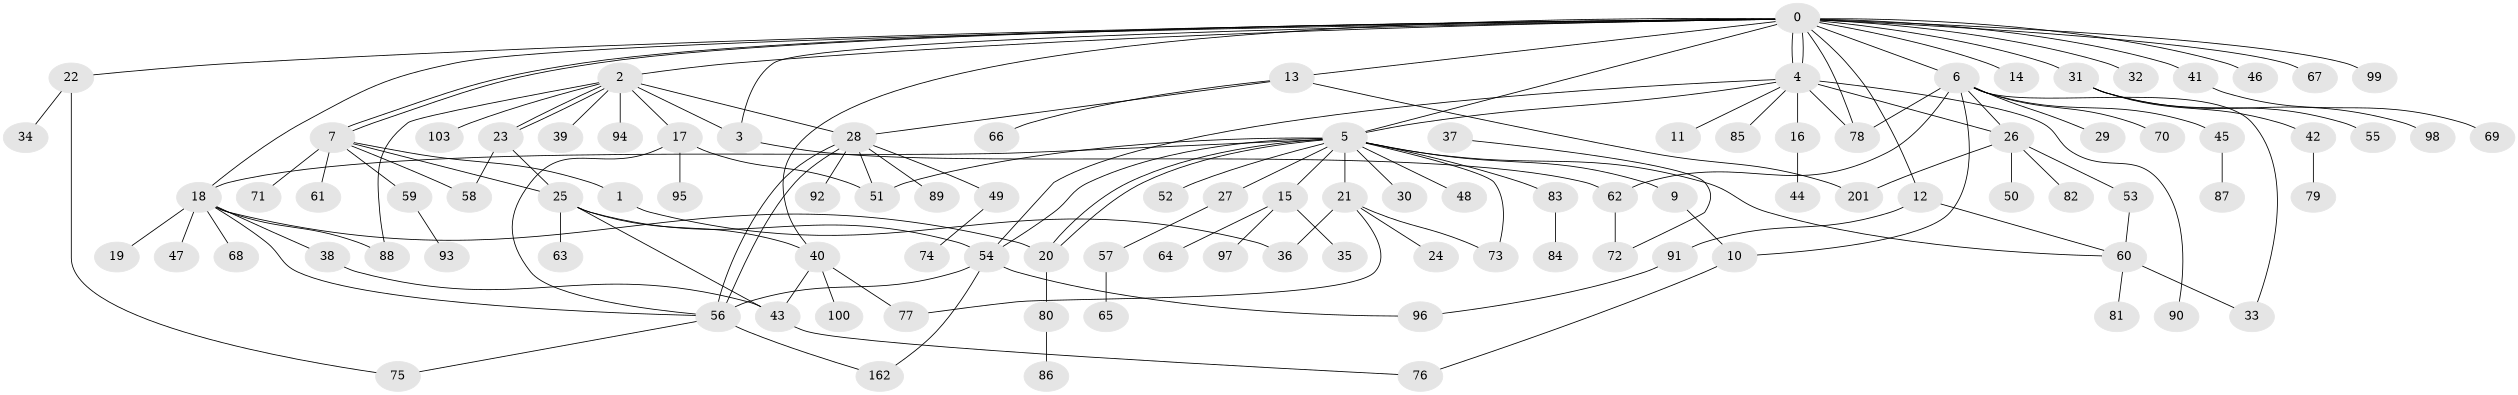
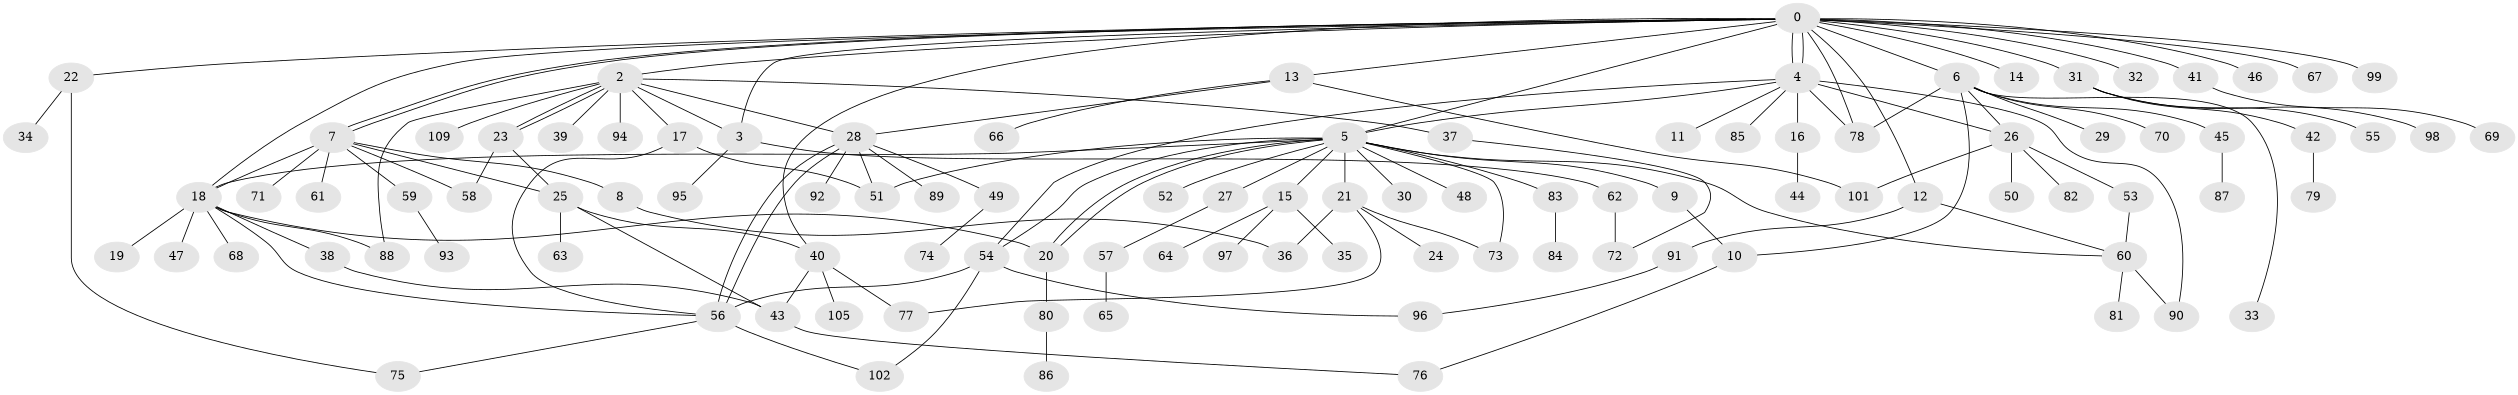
none -> (1037, 94)
(439, 138) -> (439, 138)
none -> (265, 167)
(680, 168) -> (710, 167)
(1821, 174) -> none
(620, 197) -> (620, 197)
(1859, 197) -> (1859, 197)
(784, 227) -> none
(2188, 287) -> (2150, 287)
(839, 317) -> (839, 317)
(880, 376) -> (880, 376)
